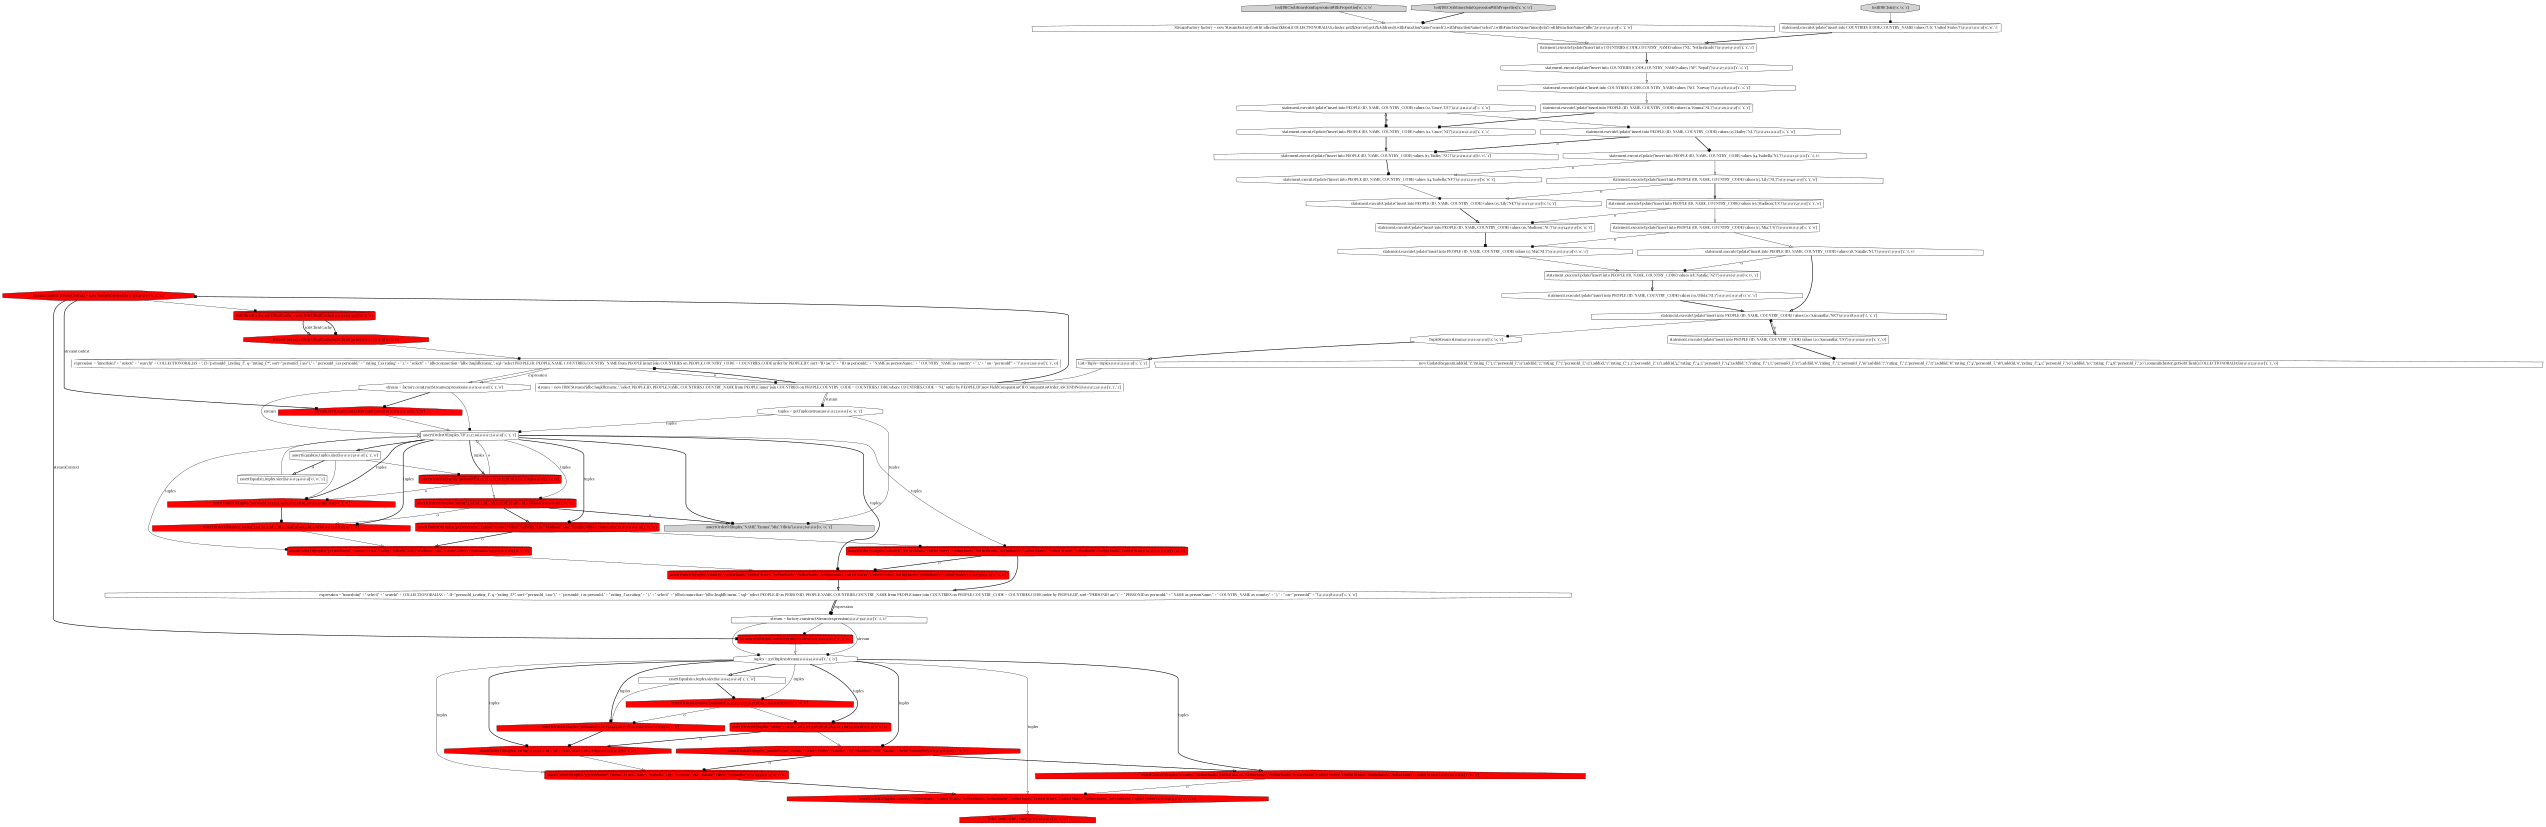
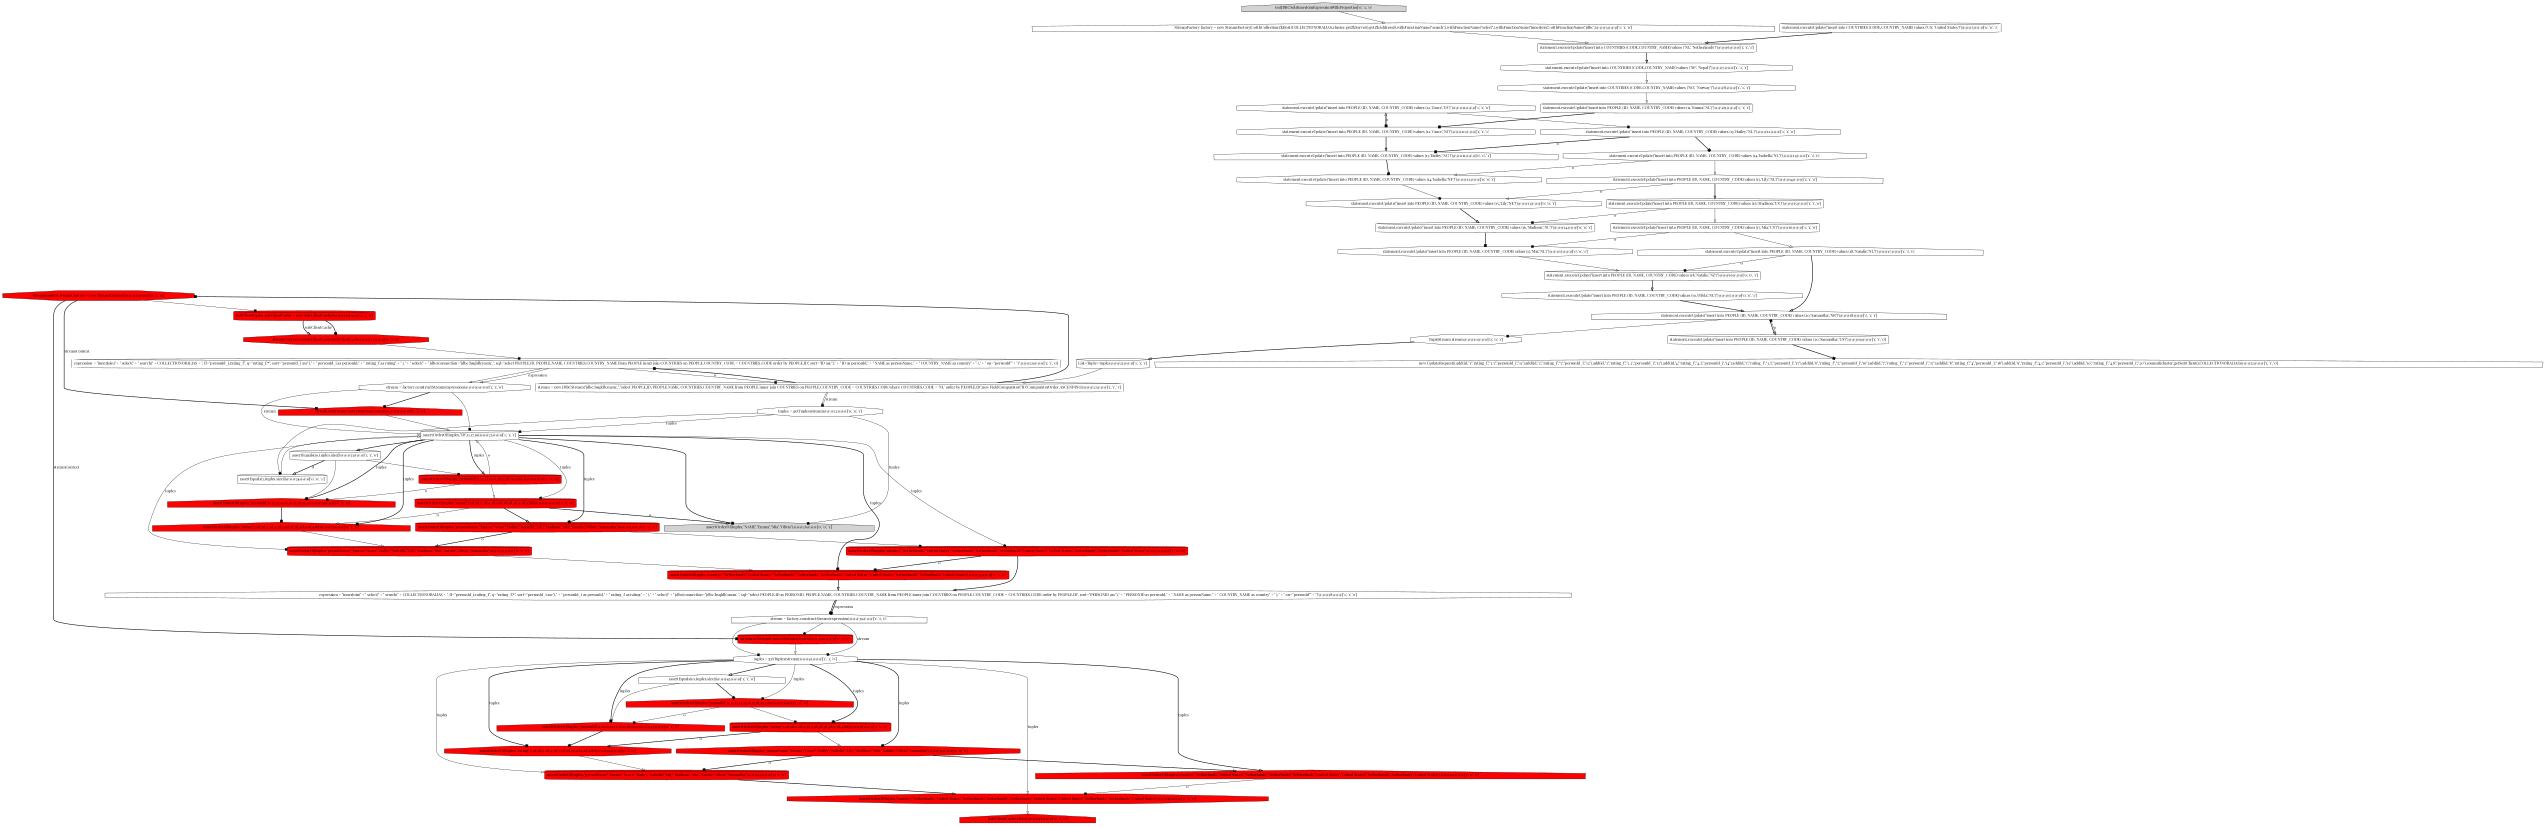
(1483, 8) -> none
(1890, 8) -> none
none -> (504, 424)
